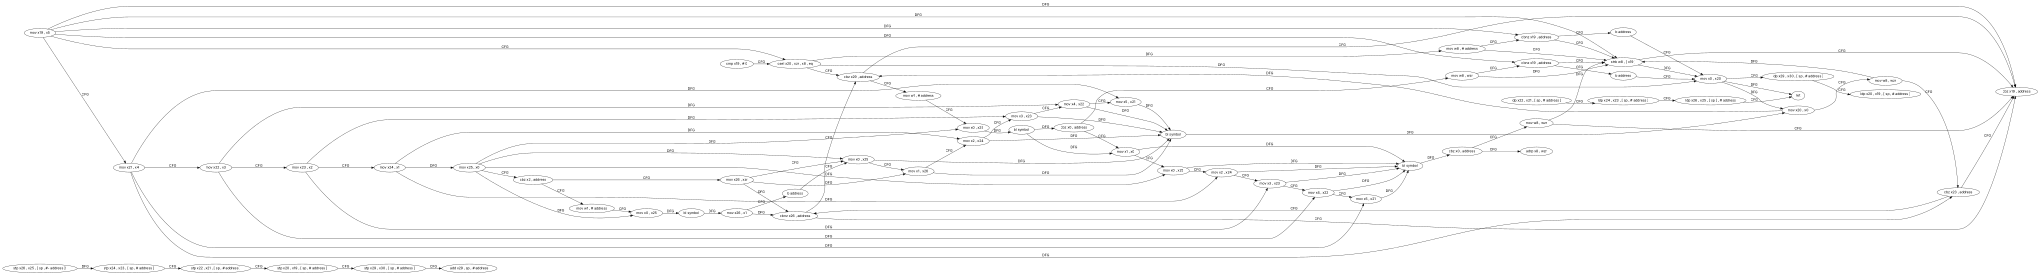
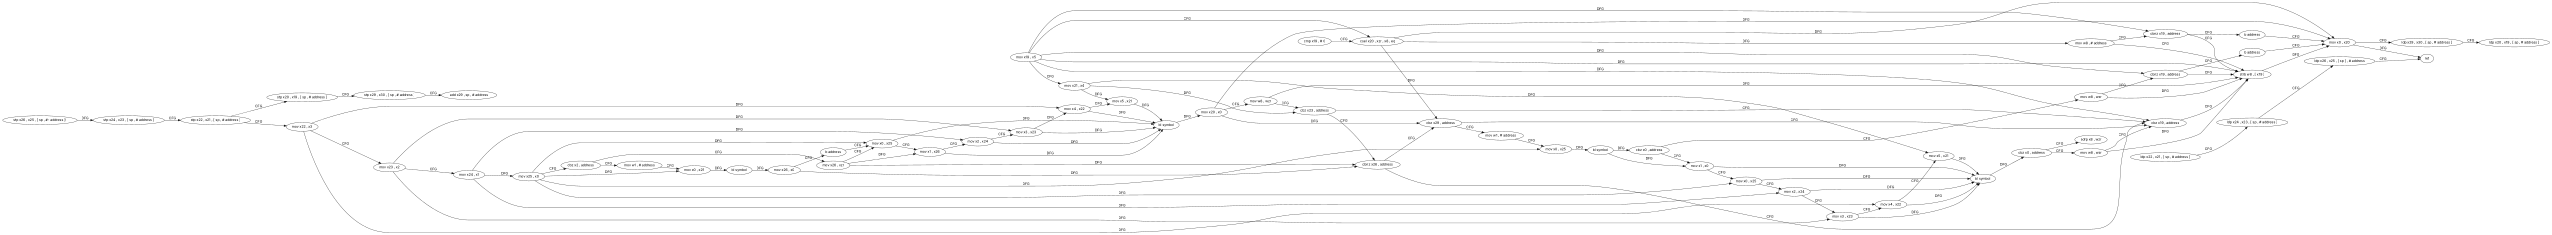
(1830, 53) -> (2217, 106)
(829, 71) -> (1411, 81)
(1752, 95) -> (1757, 21)
(171, 168) -> (264, 124)
(737, 213) -> (784, 170)
